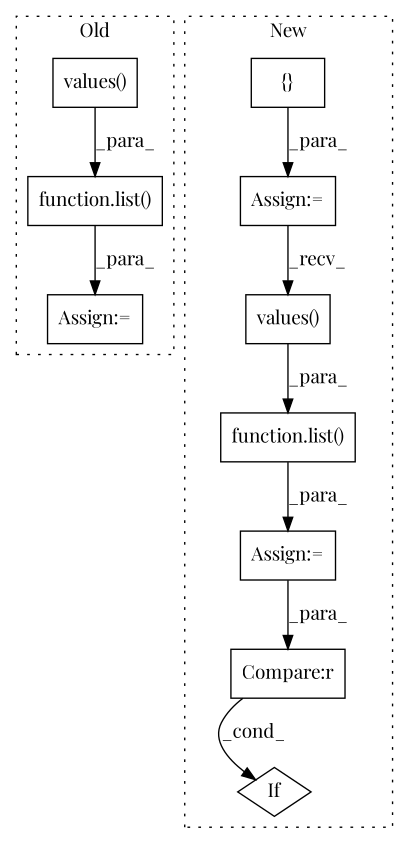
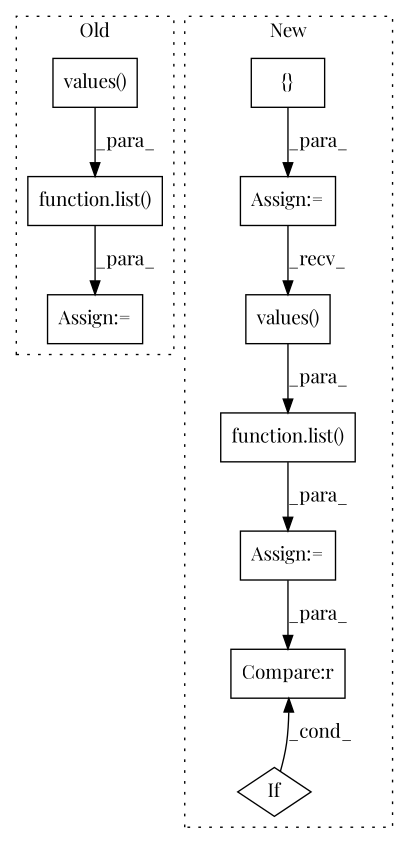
(219, 735) -> (287, 742)
